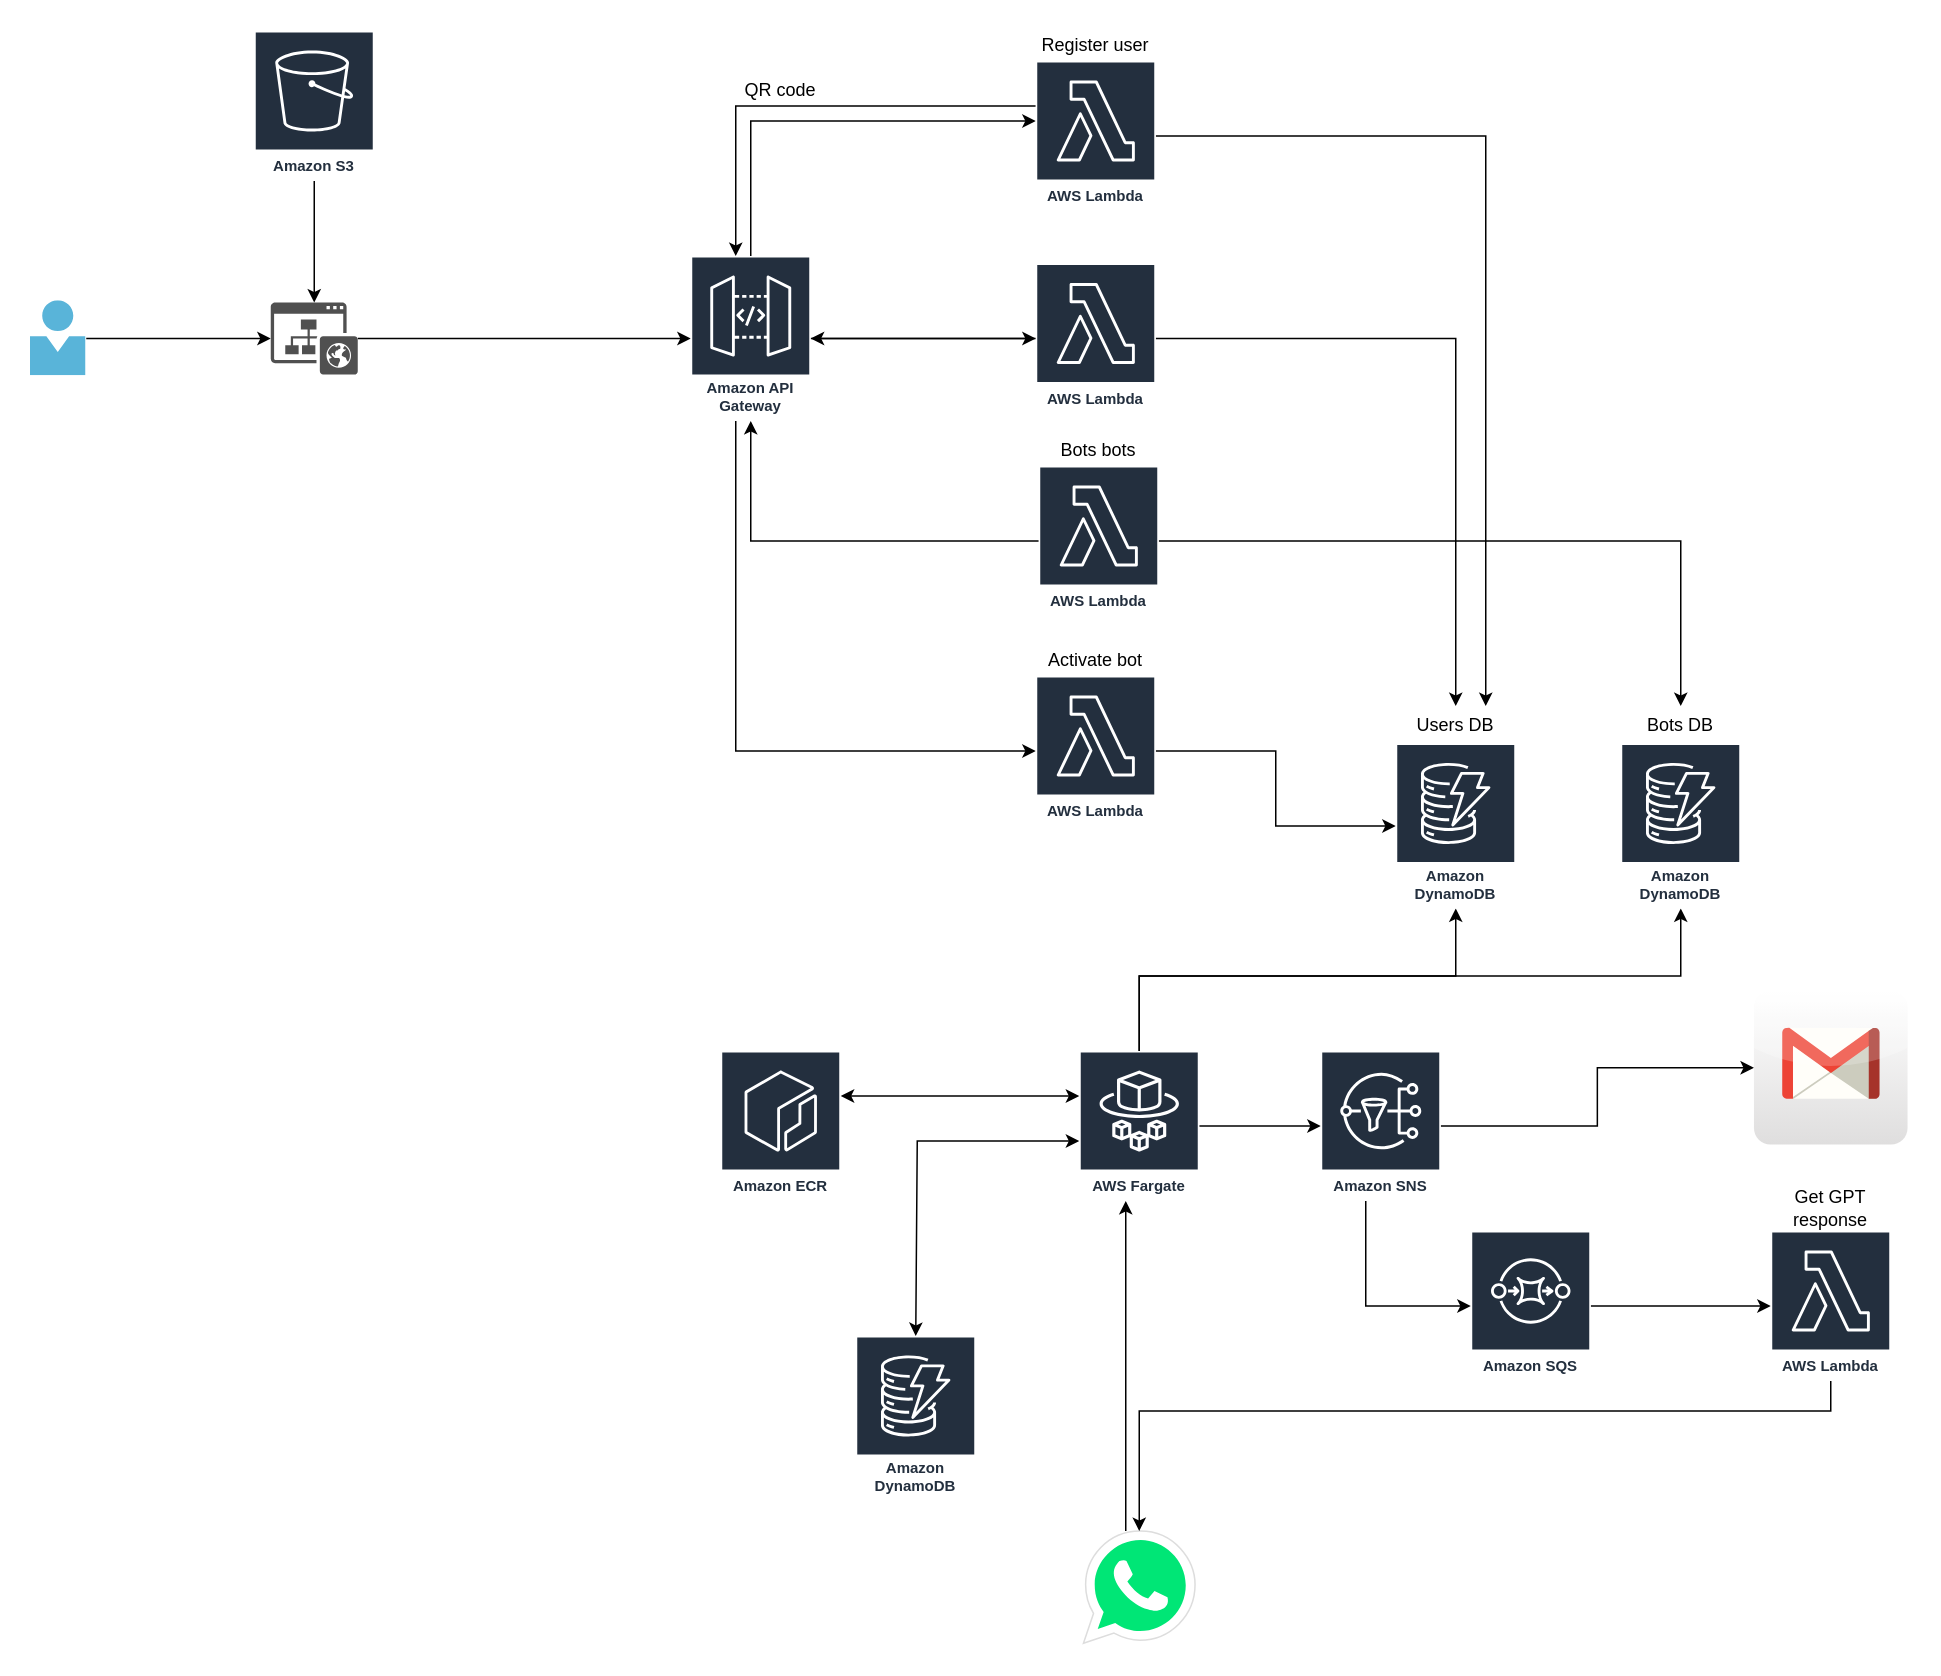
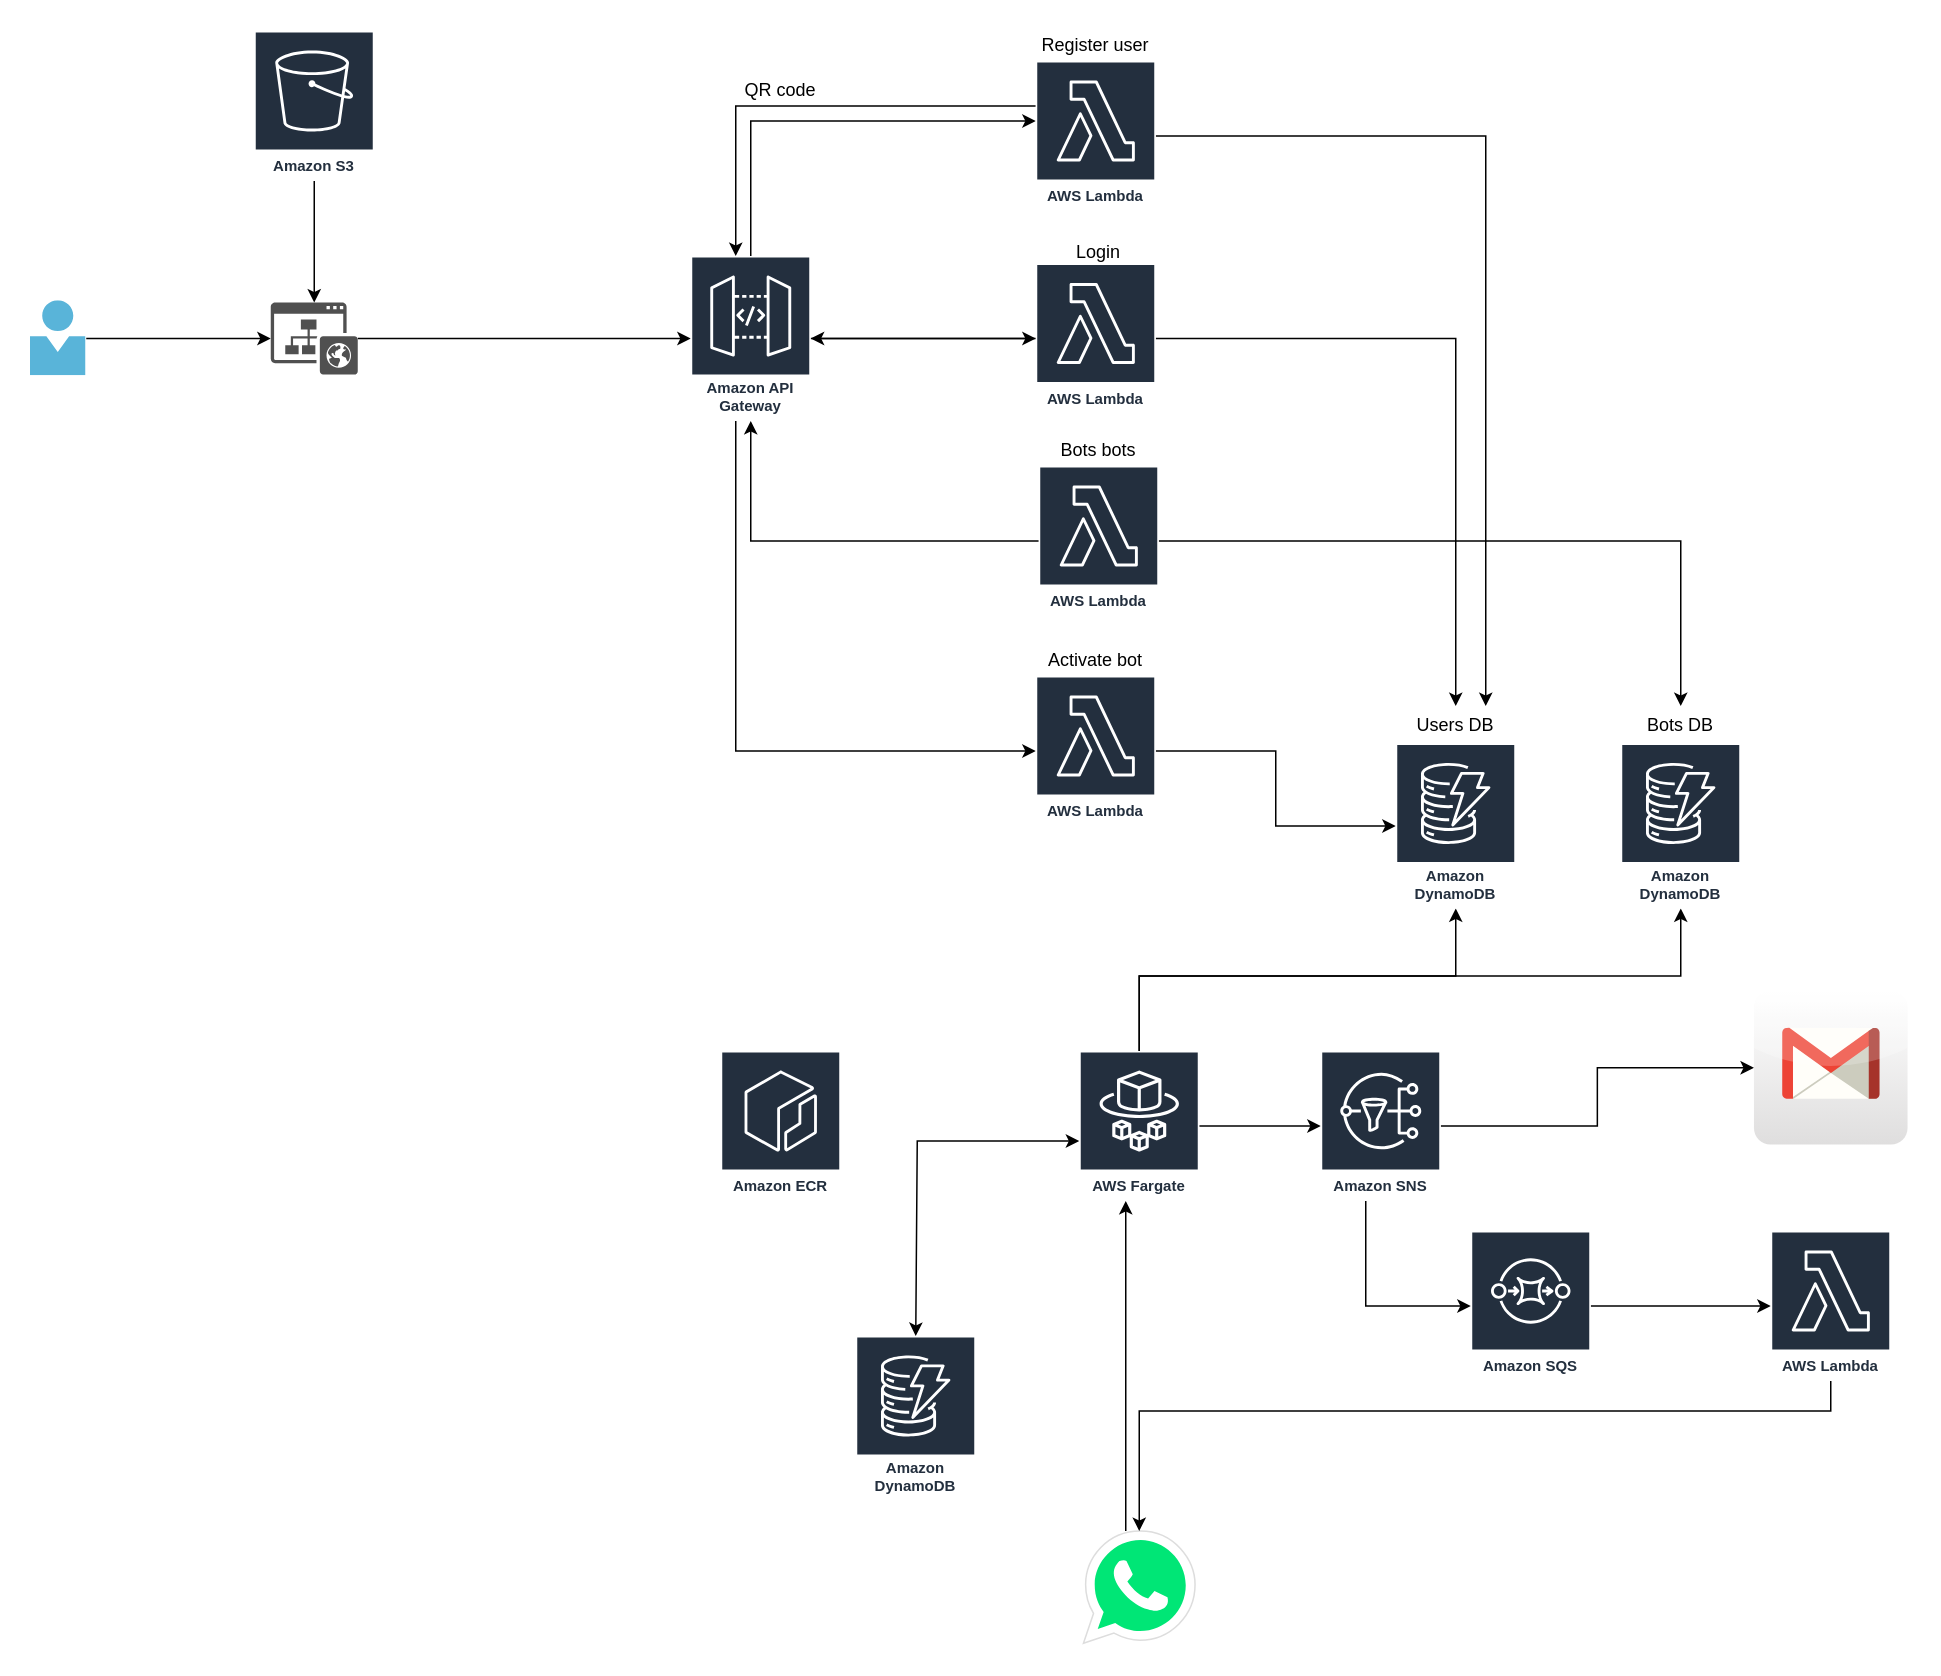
none -> (1099, 252)
(960, 1096) -> none
(1831, 1208) -> none
